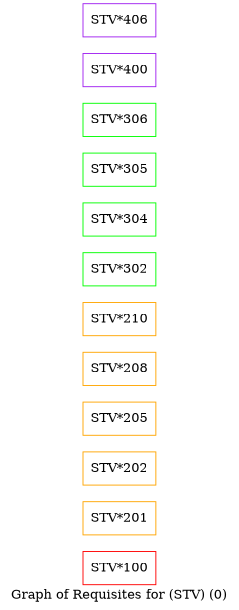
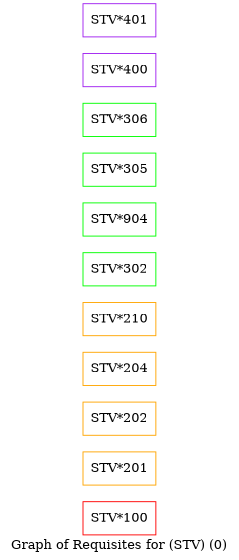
(119, 20) -> (119, 20)
(119, 219) -> (119, 219)
(119, 369) -> none
(119, 419) -> (119, 369)
